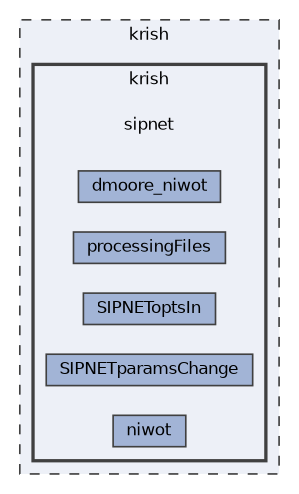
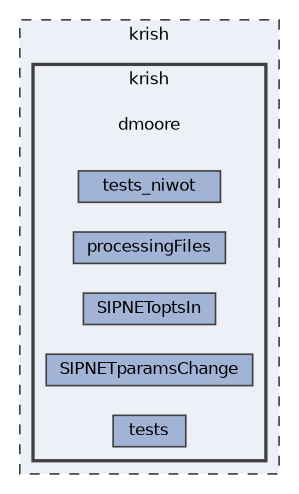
(149, 126) -> (149, 126)
(149, 187) -> (149, 187)
(149, 431) -> (149, 431)
